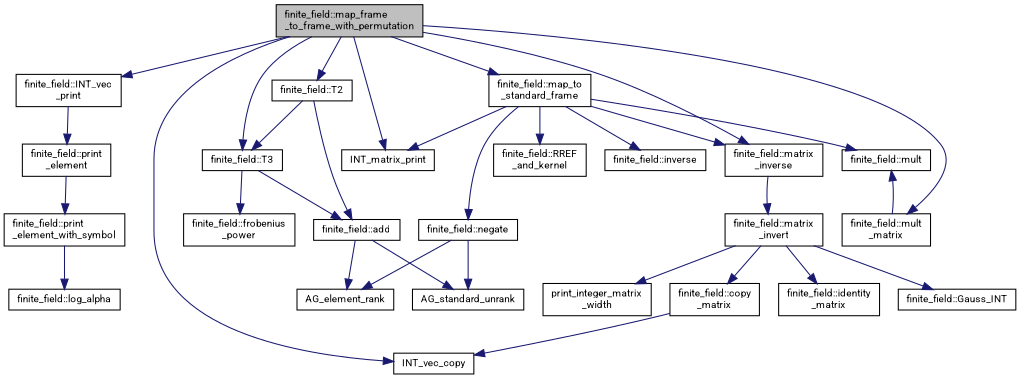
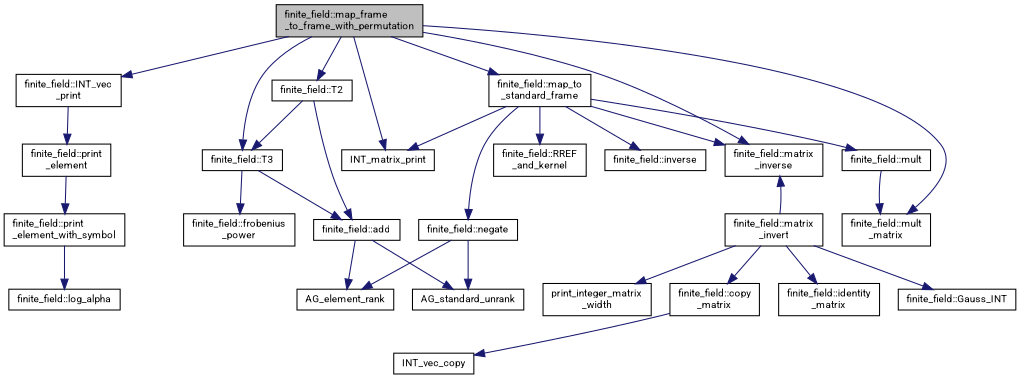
(767, 190) -> (781, 200)
(893, 197) -> (879, 187)
(156, 241) -> none
